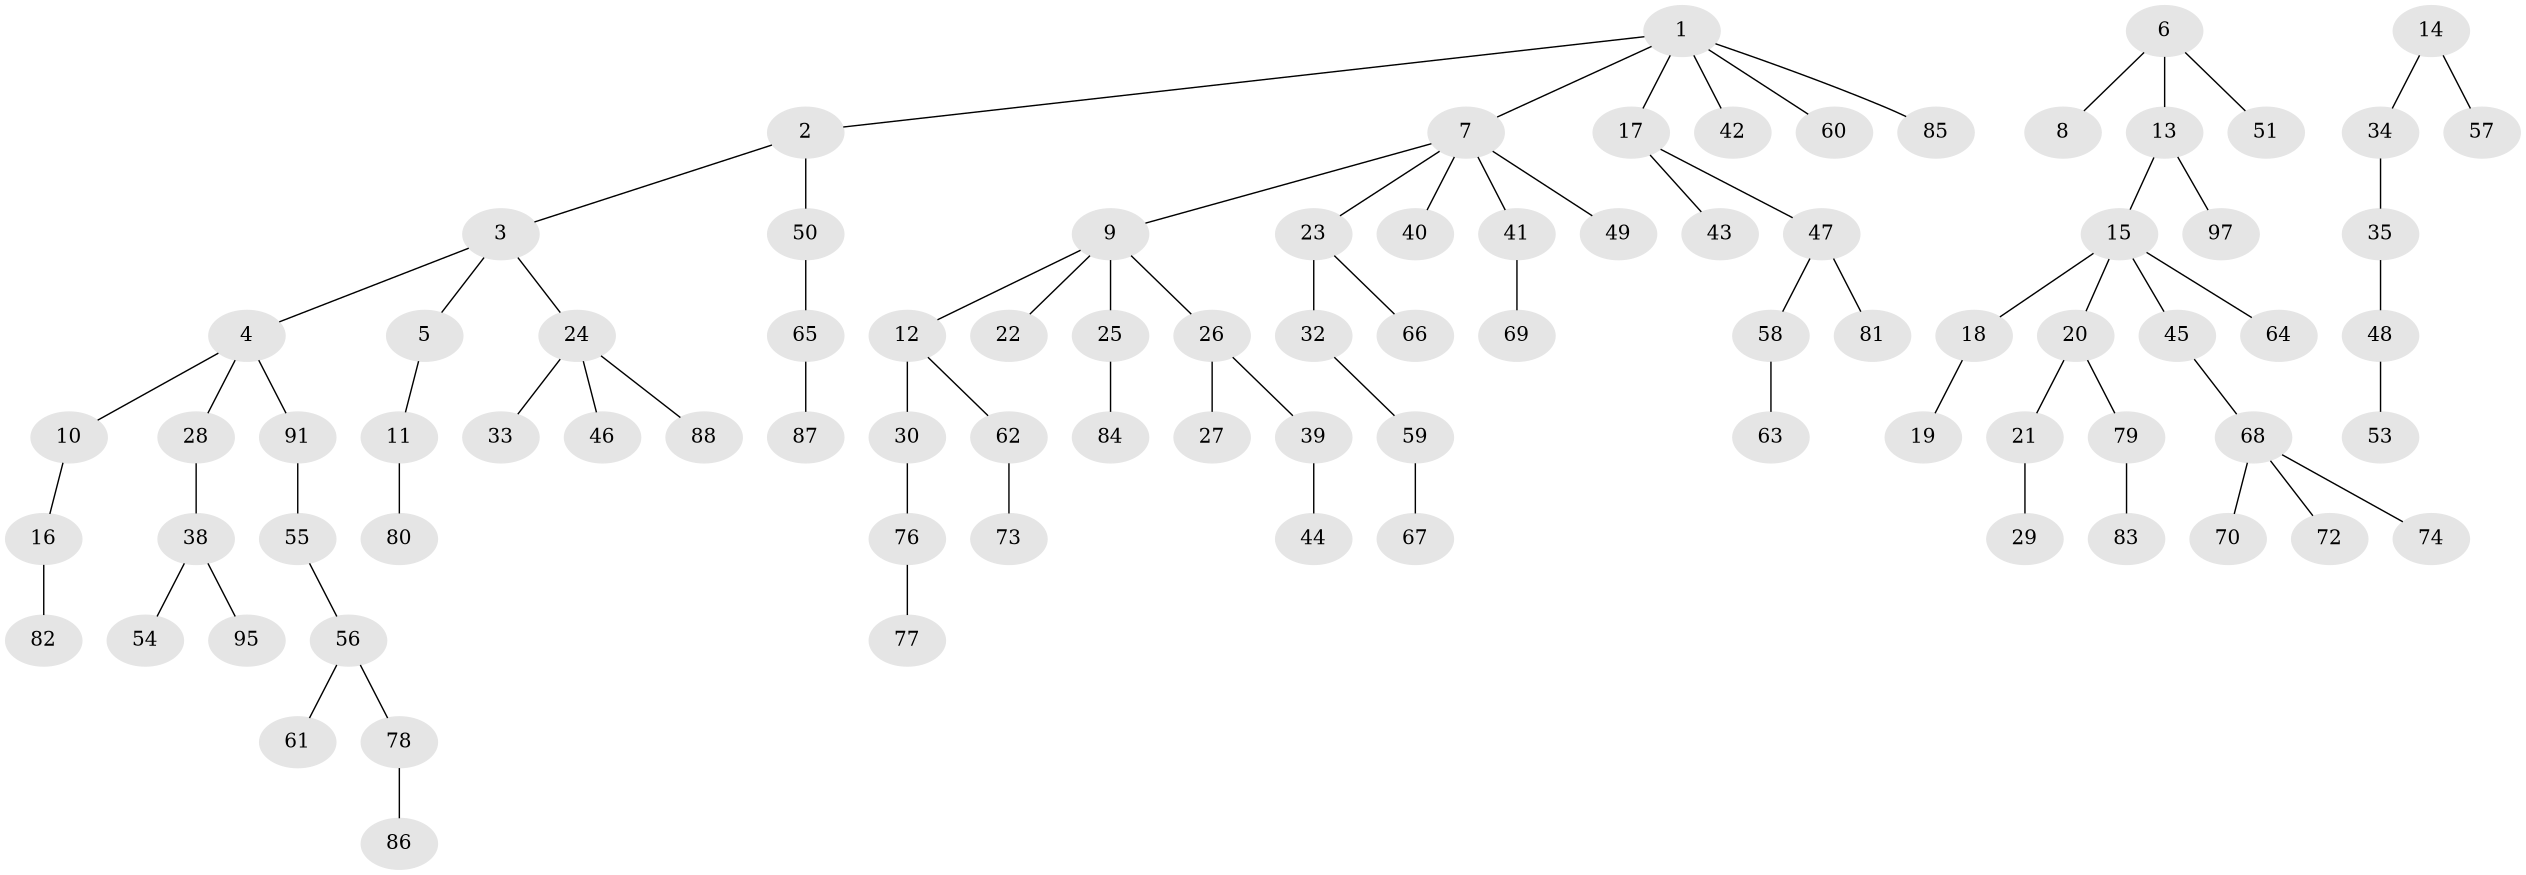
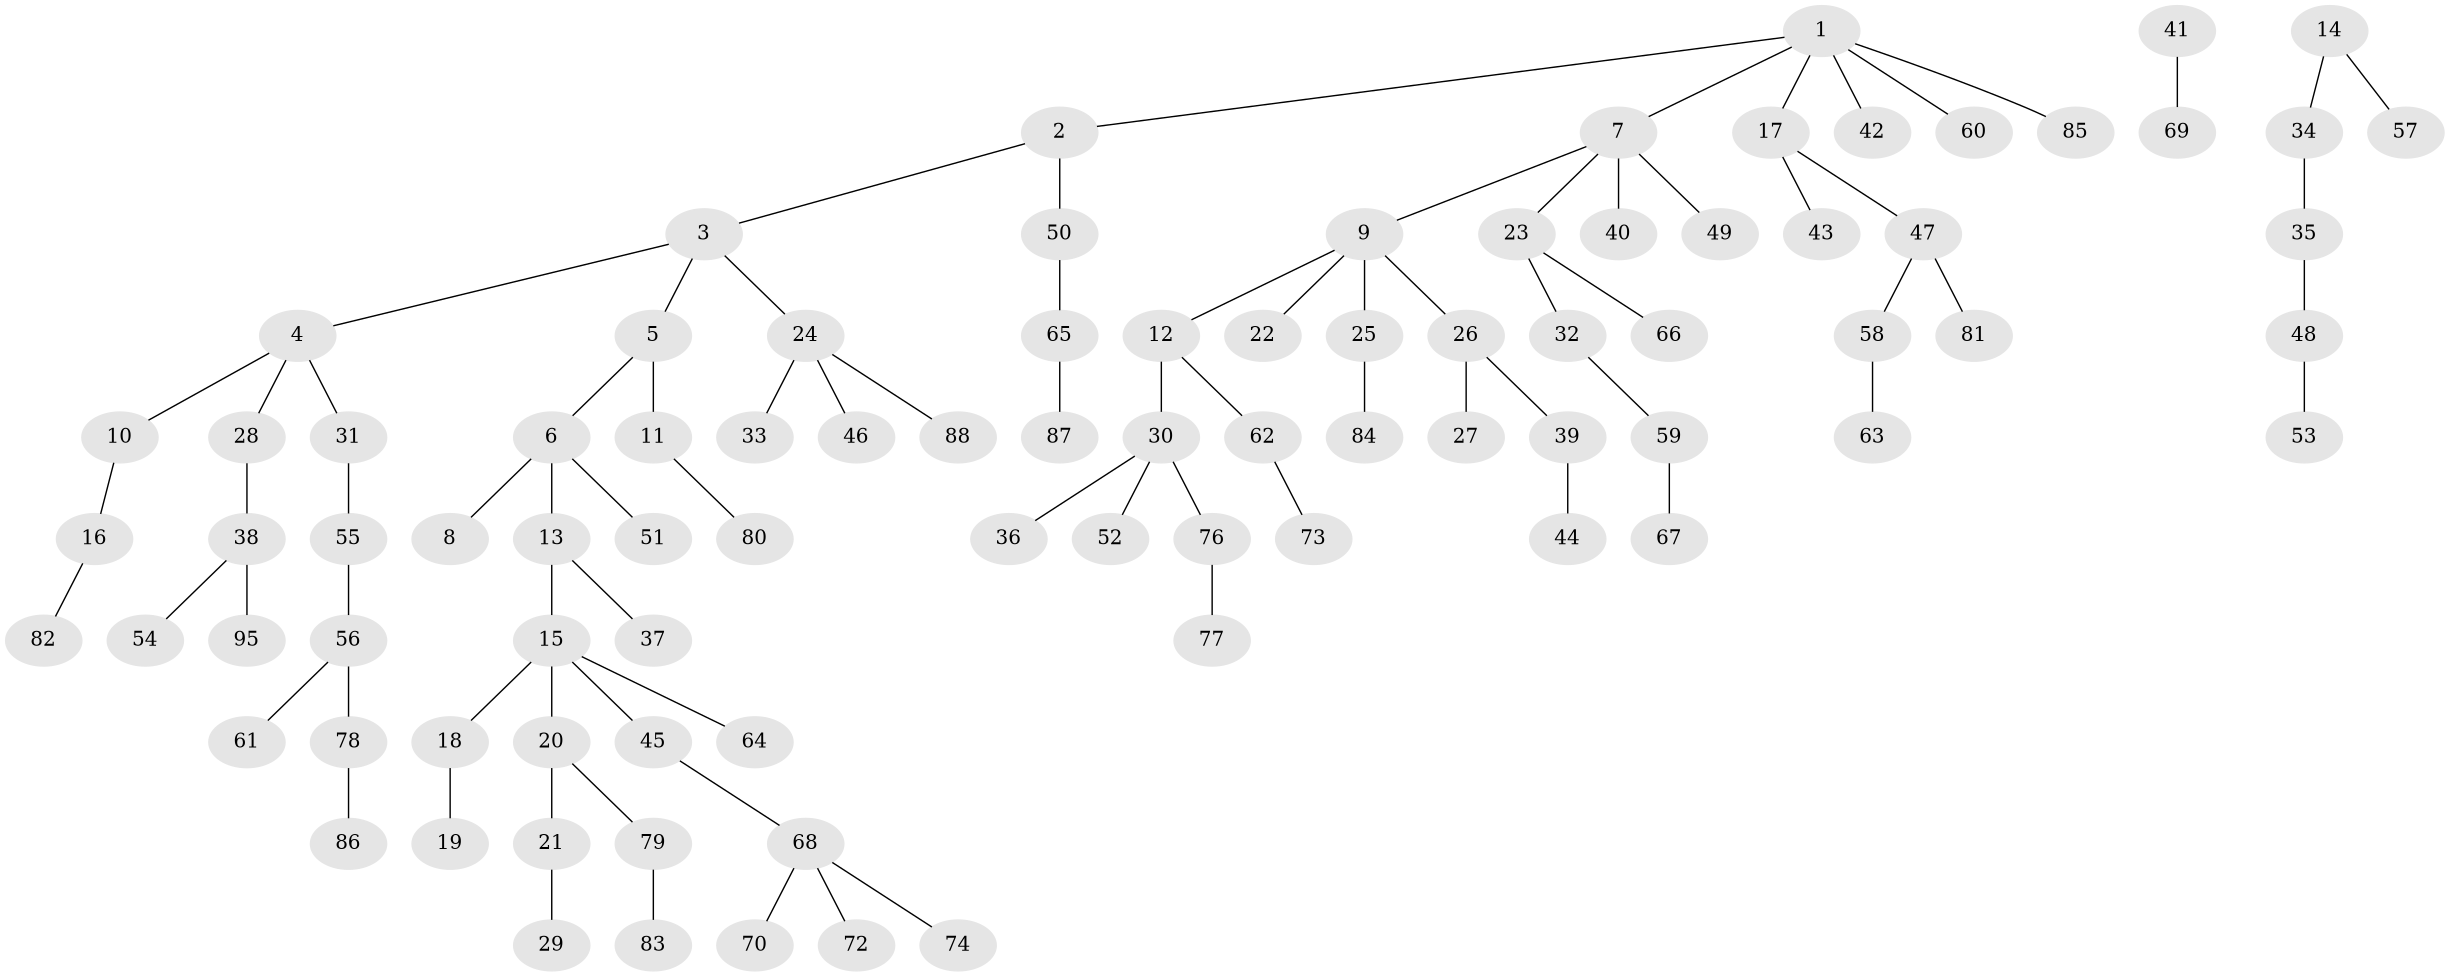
(1492, 183) -> none
(2221, 234) -> (653, 641)
none -> (603, 386)
(298, 437) -> (349, 437)
none -> (1009, 539)
none -> (1111, 539)
